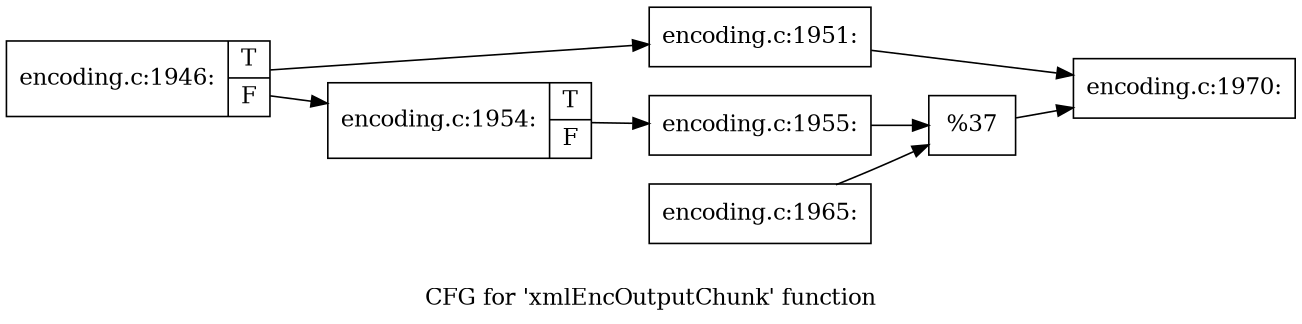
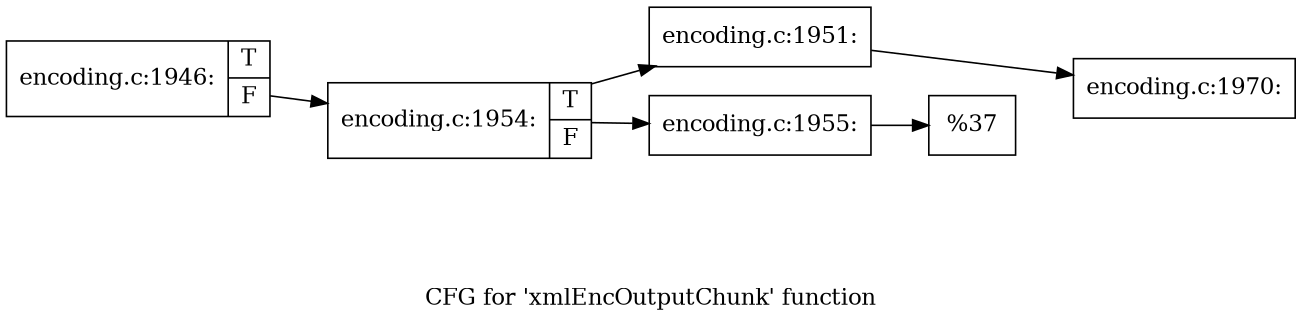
(451, 58) -> (616, 77)
(1037, 114) -> none
(760, 214) -> none
